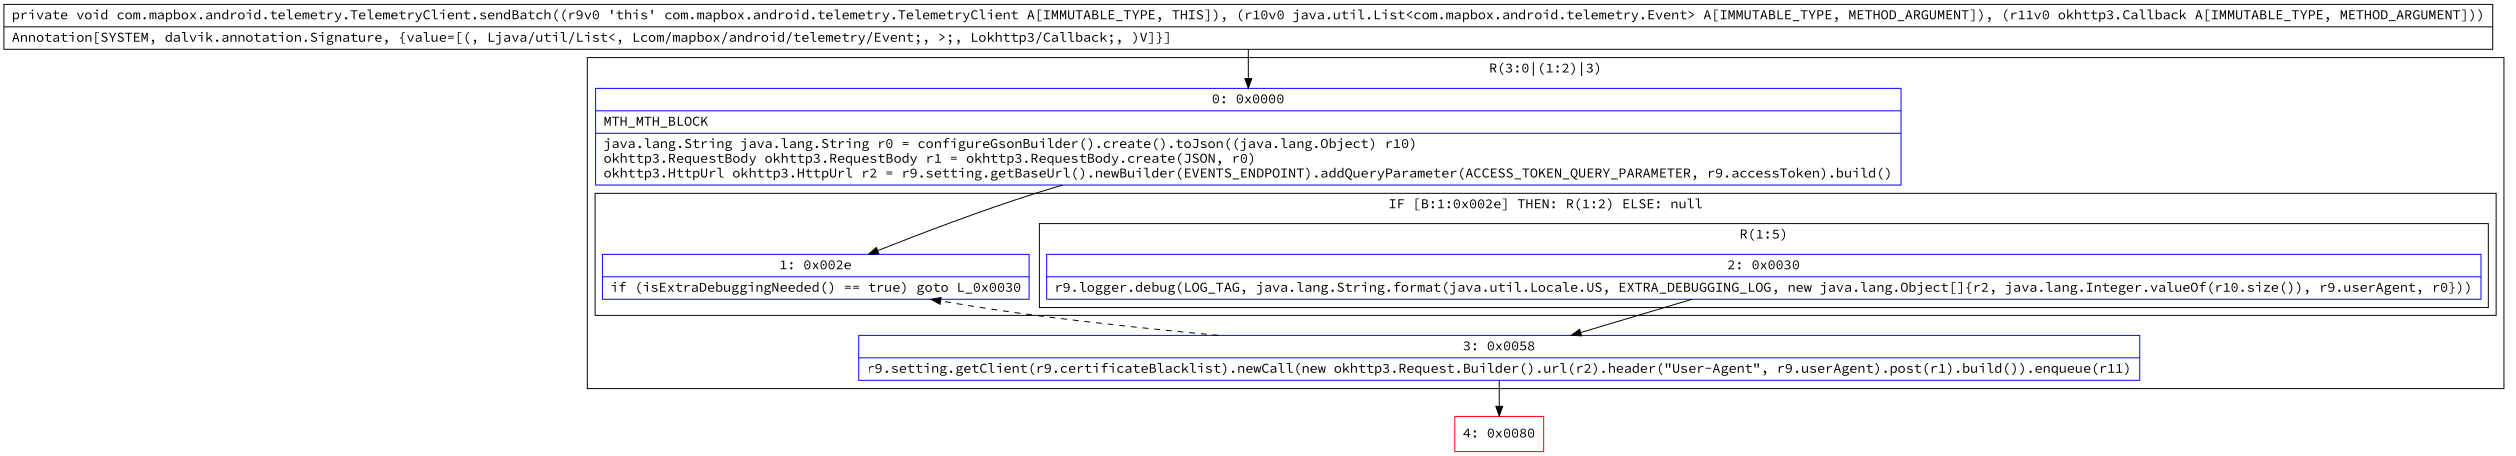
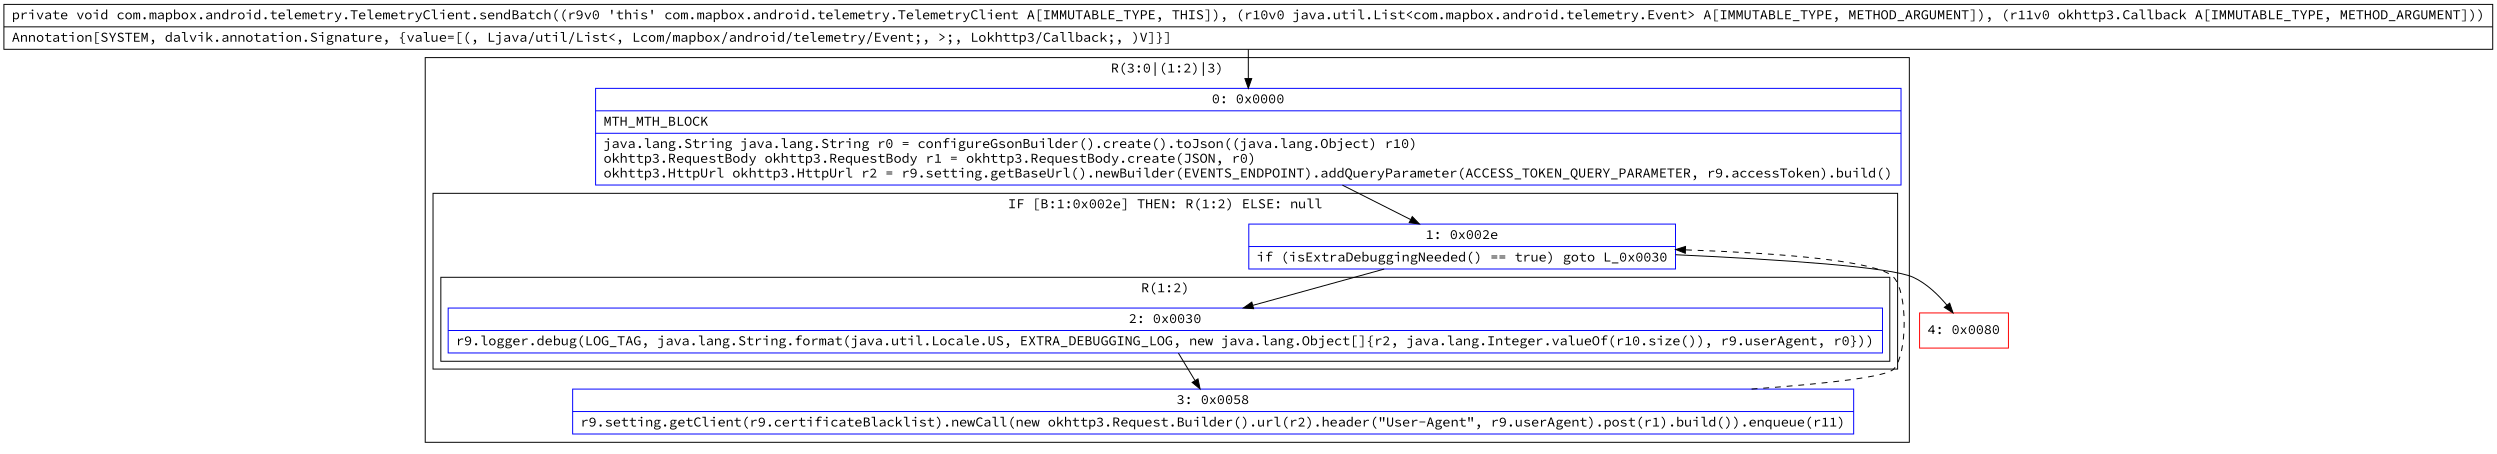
(1764, 235) -> (1165, 289)
none -> (1319, 287)
(1499, 395) -> (1817, 263)
